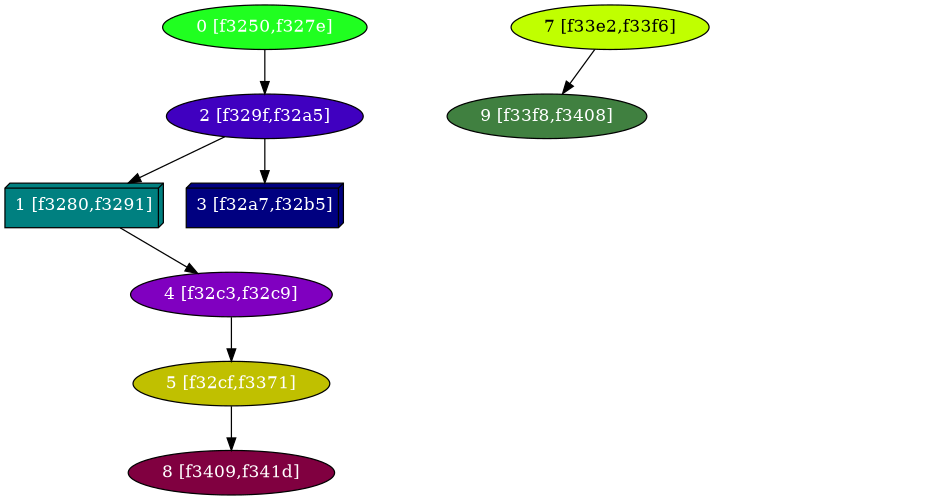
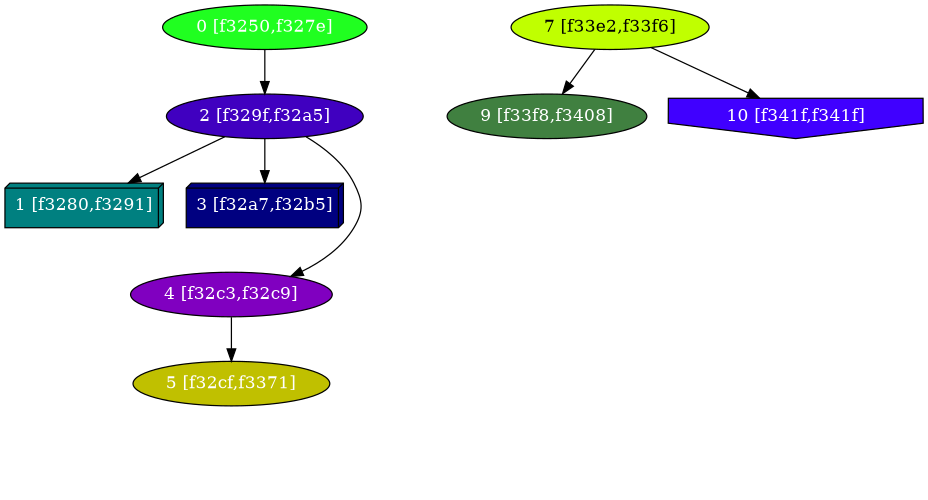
none -> (796, 116)
(154, 248) -> (361, 206)
(231, 473) -> none
